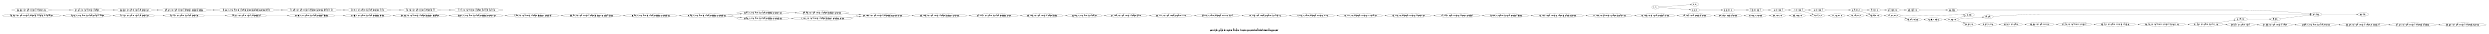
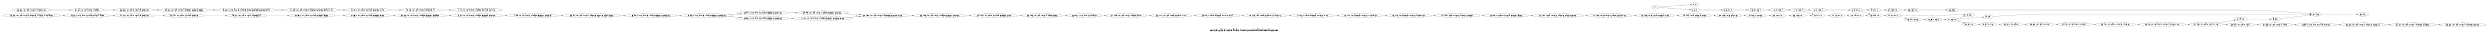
(477, 16) -> (477, 16)
(1728, 16) -> (1728, 16)
